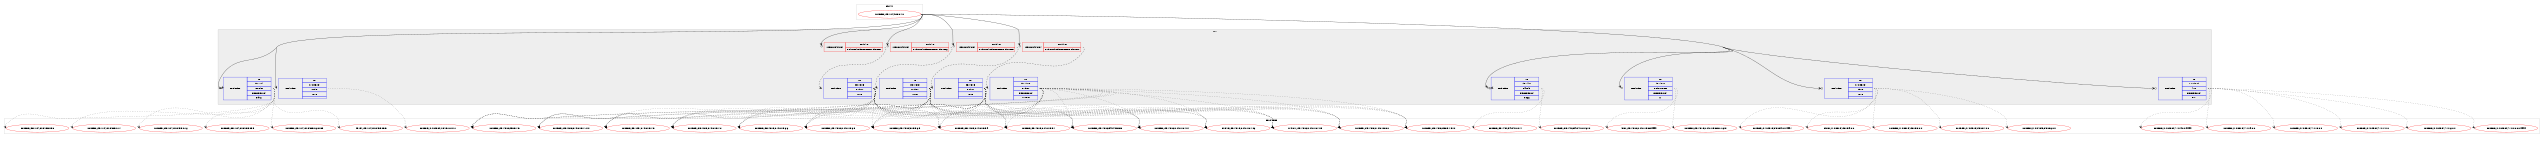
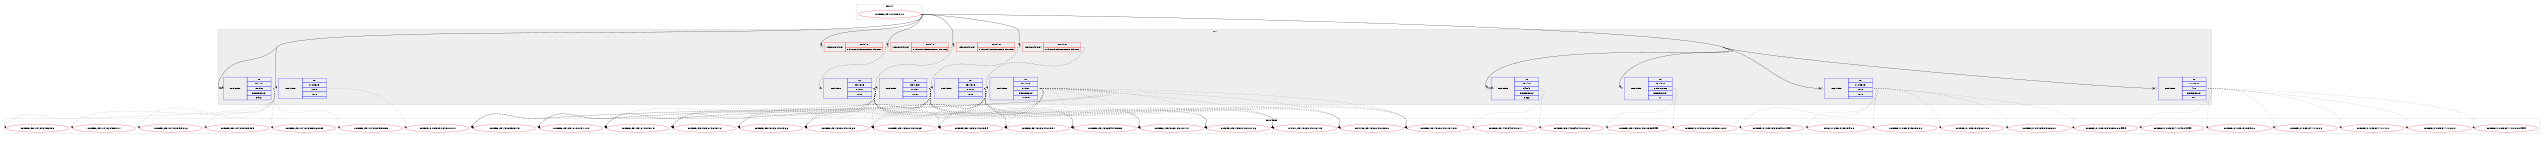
(371, 128) -> (371, 128)
(571, 128) -> (571, 128)
(905, 128) -> (905, 128)
(1172, 128) -> (1172, 128)
(1239, 128) -> (1239, 128)
(1372, 128) -> (1372, 128)
(1439, 128) -> (1439, 128)
(1639, 128) -> (1639, 128)
(1706, 128) -> (1706, 128)
none -> (2106, 128)
(2239, 128) -> (2239, 128)
